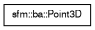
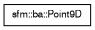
(47, 15) -> (47, 15)
